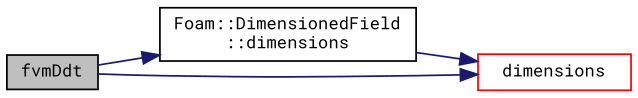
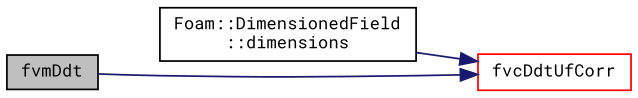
(120, 61) -> none
(555, 72) -> (555, 72)
